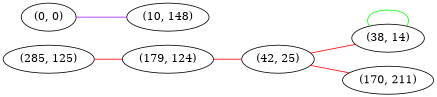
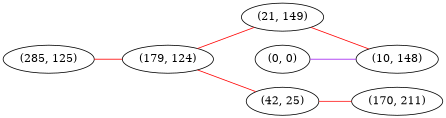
none -> (283, 17)
(388, 38) -> none
